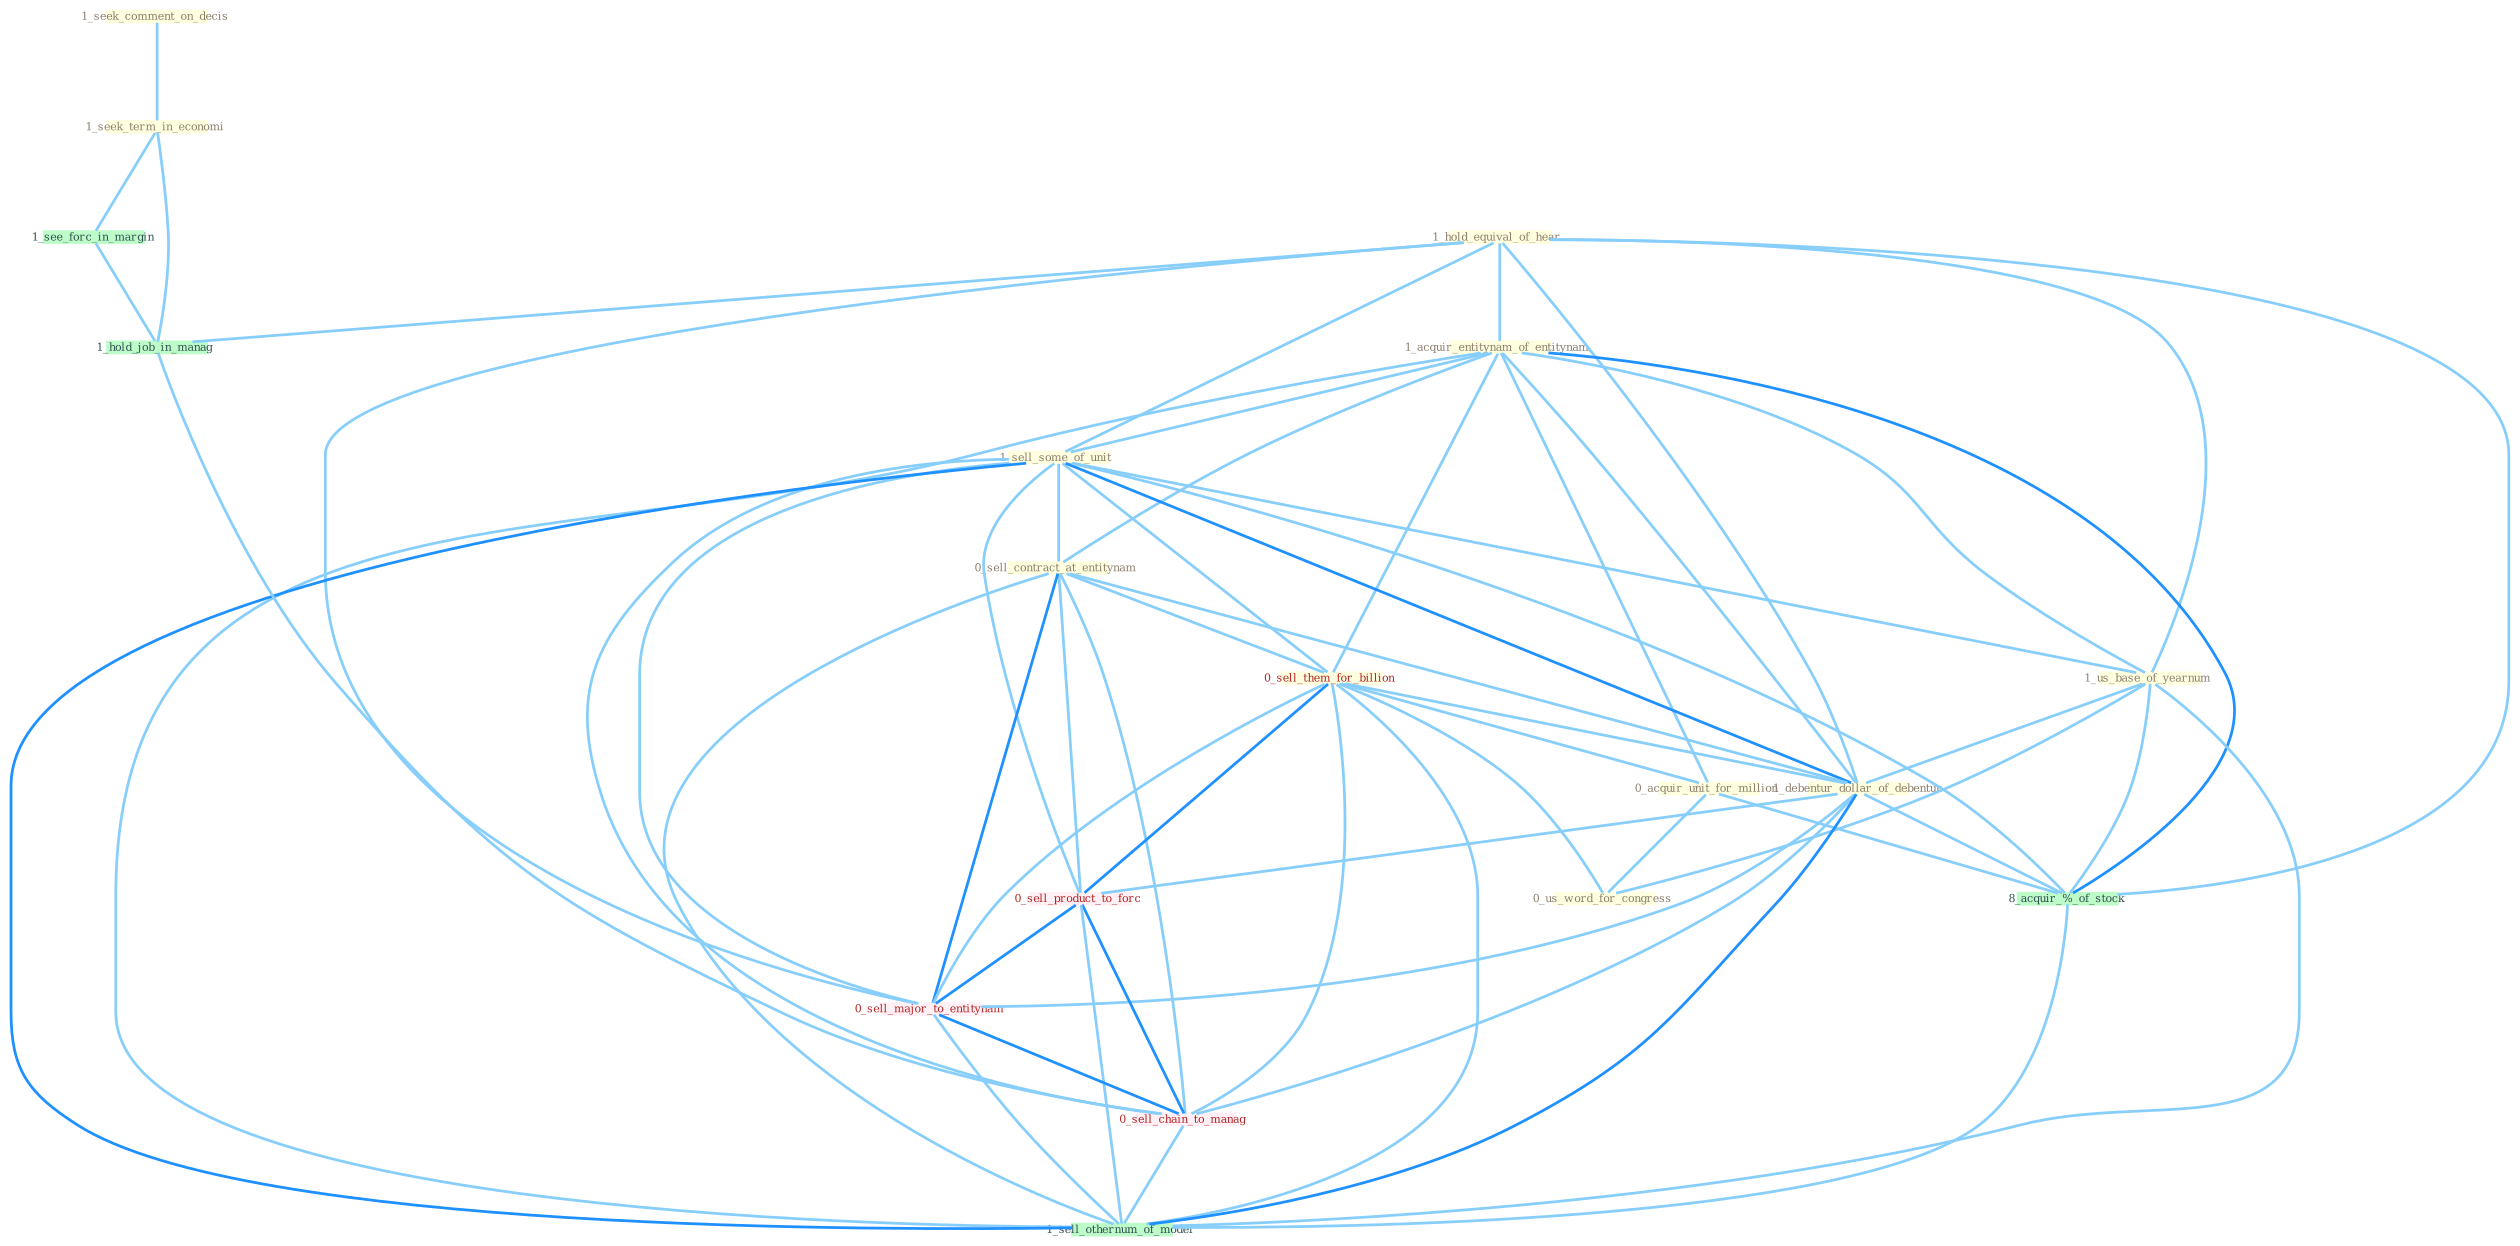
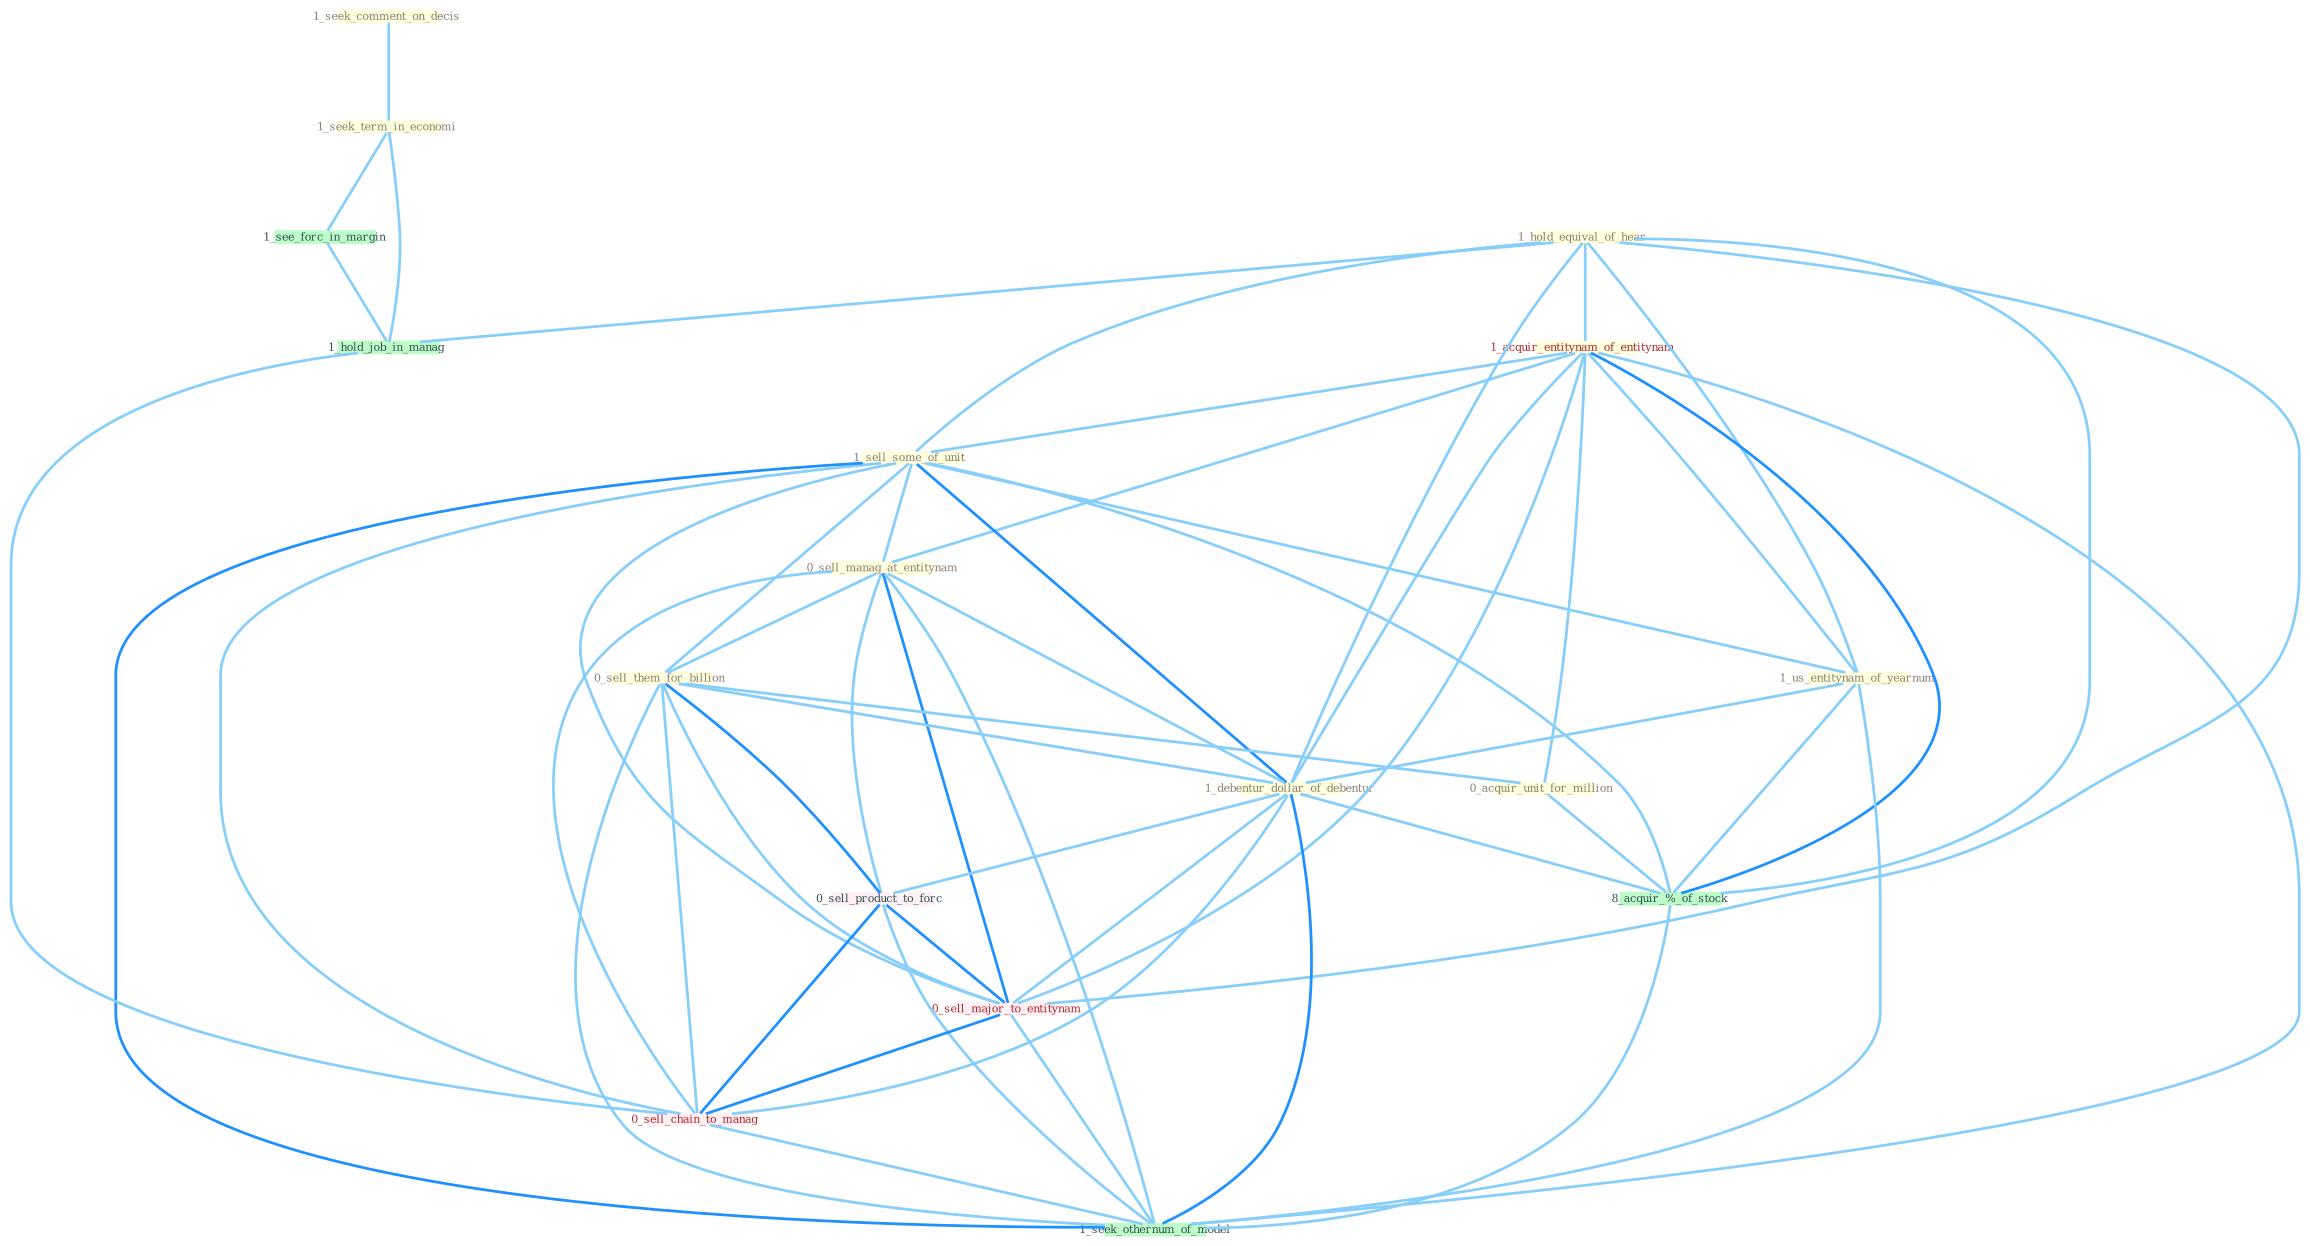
(1500, 347) -> (1585, 347)
(1416, 513) -> (1406, 742)
(1059, 568) -> (882, 568)
(1004, 670) -> none
(1332, 678) -> (662, 678)
(2150, 678) -> (1858, 678)
(1081, 899) -> (882, 899)
(1605, 899) -> none
(1122, 1230) -> (1155, 1230)
